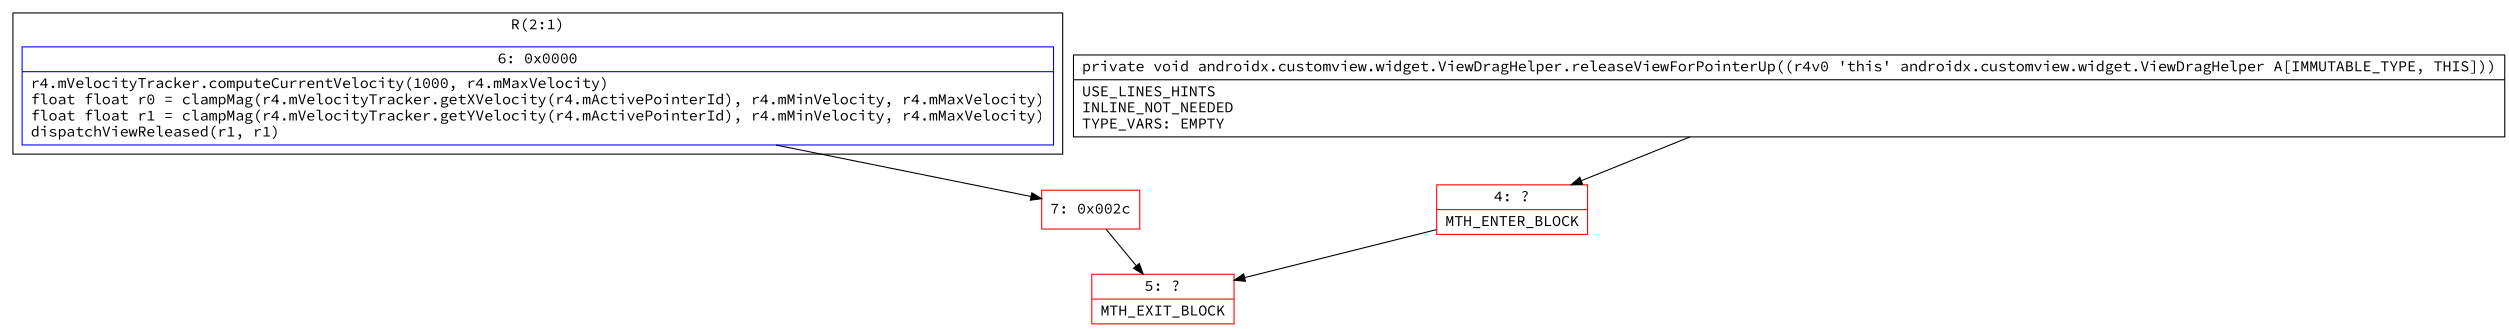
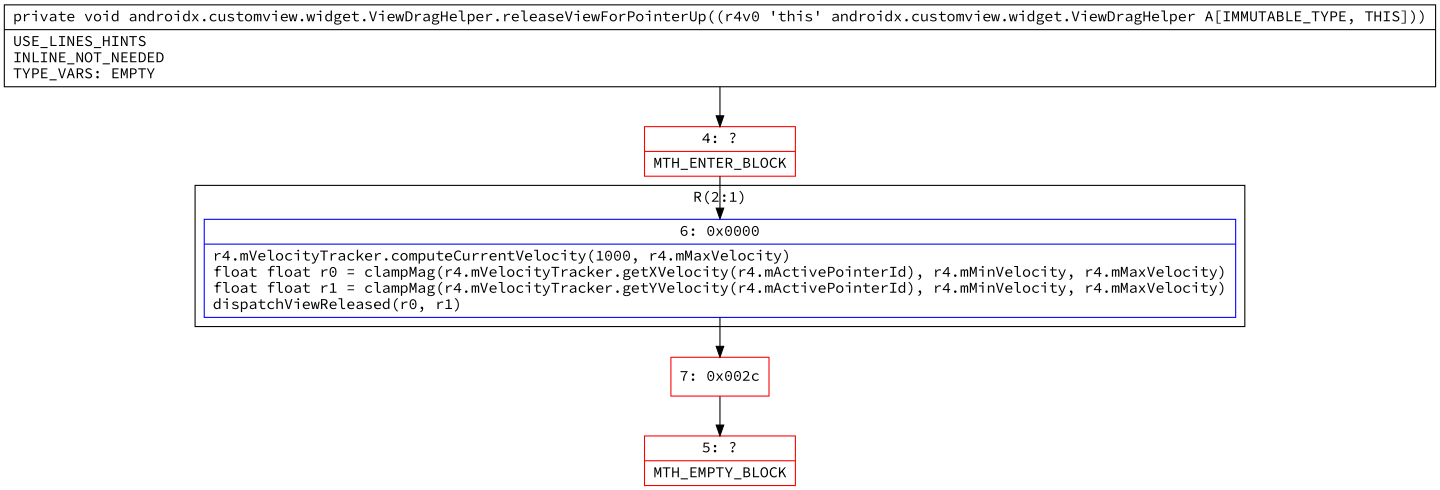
(156, 132) -> (338, 304)
(1340, 254) -> (720, 192)
(1163, 311) -> (720, 473)
